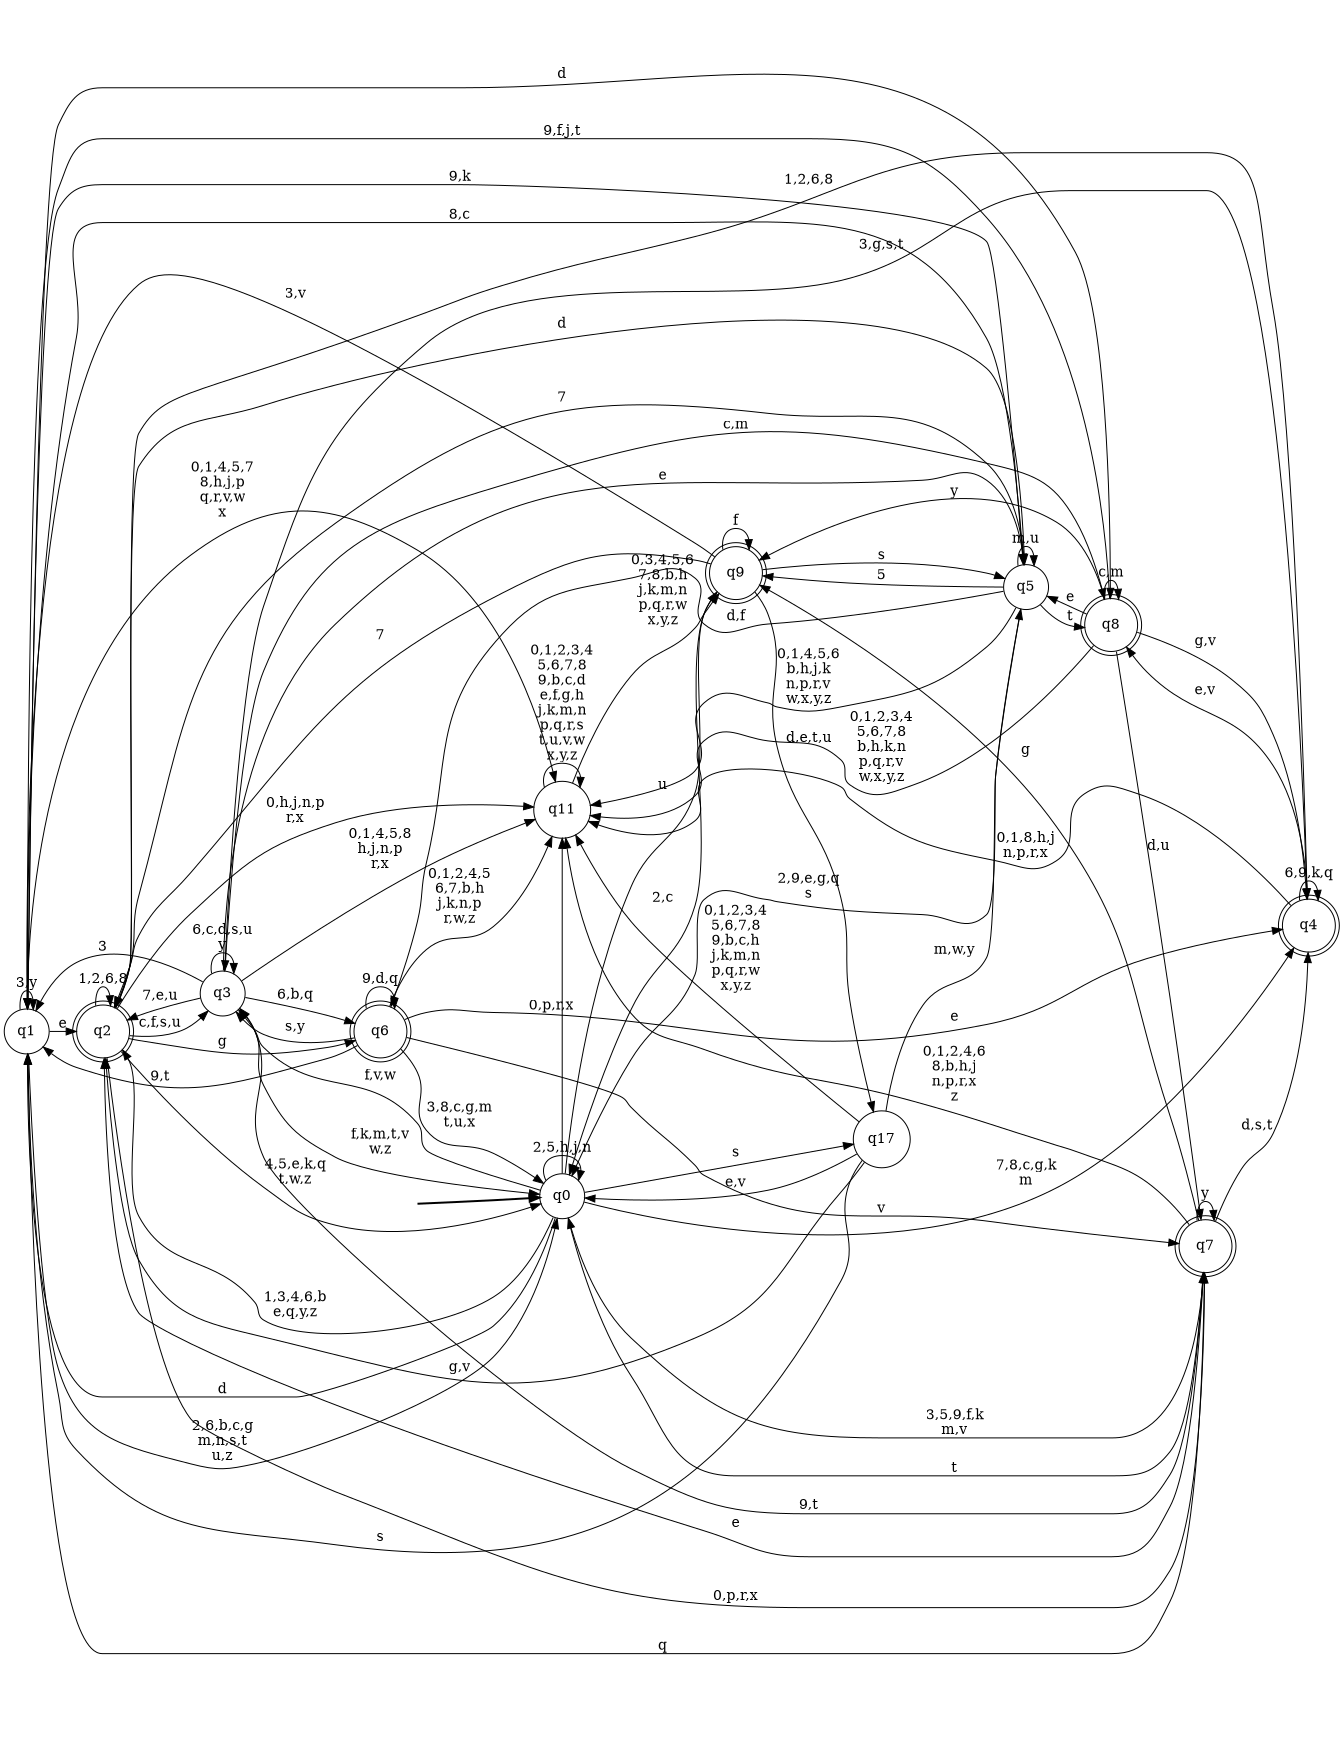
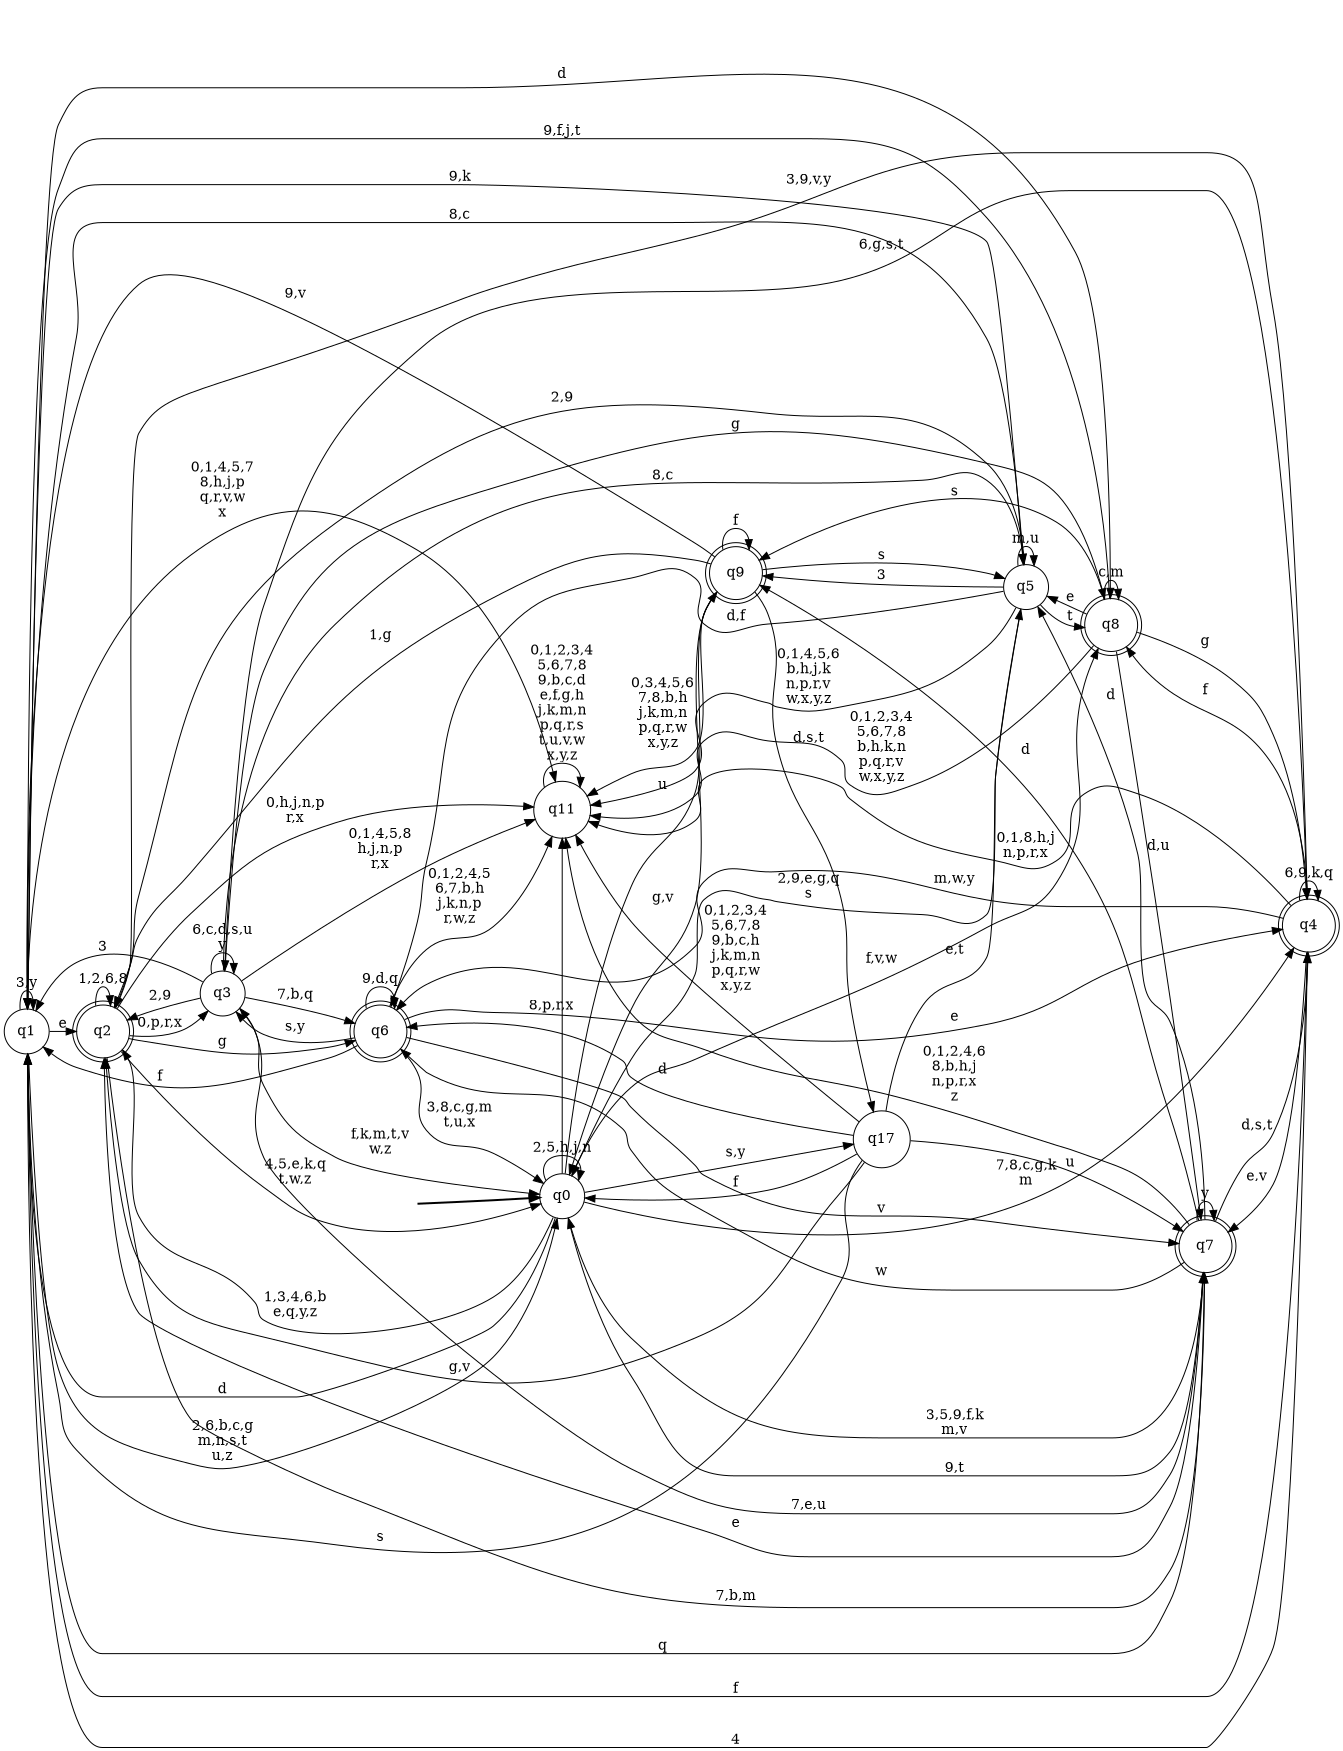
(809, 180) -> (809, 180)
(882, 245) -> (882, 245)
(296, 294) -> (296, 294)
(382, 374) -> (1141, 915)
(562, 398) -> (562, 398)
(736, 425) -> (736, 425)
(663, 476) -> (663, 476)
(955, 492) -> (955, 492)
(882, 576) -> (882, 576)
(380, 636) -> (380, 636)
(1206, 642) -> (1206, 642)
(628, 680) -> (691, 756)
(1206, 690) -> (1206, 690)
(809, 738) -> (809, 738)
(1026, 750) -> (1026, 750)
none -> (804, 871)
(663, 898) -> (663, 898)
(955, 950) -> (955, 950)
(296, 995) -> (296, 995)
(160, 996) -> (160, 996)
(552, 1006) -> (552, 1006)
(160, 1023) -> (160, 1023)
(160, 1077) -> (160, 1077)
none -> (631, 1077)
none -> (1294, 1097)
(395, 1103) -> (906, 969)
(736, 1153) -> (736, 1153)
none -> (1049, 1164)
(736, 1183) -> (736, 1183)
none -> (770, 1247)
(955, 1468) -> (955, 1468)
(809, 1505) -> (809, 1505)
(736, 1596) -> (736, 1596)
none -> (702, 1697)
none -> (715, 1747)
